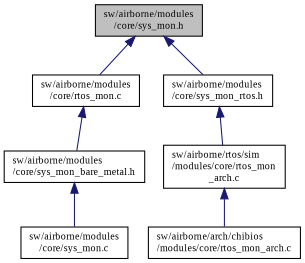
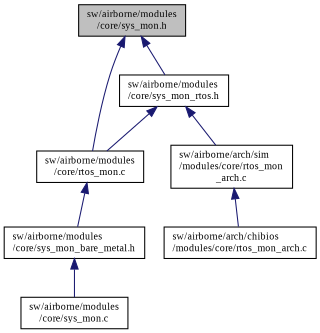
none -> (128, 132)
(224, 167) -> (232, 167)
